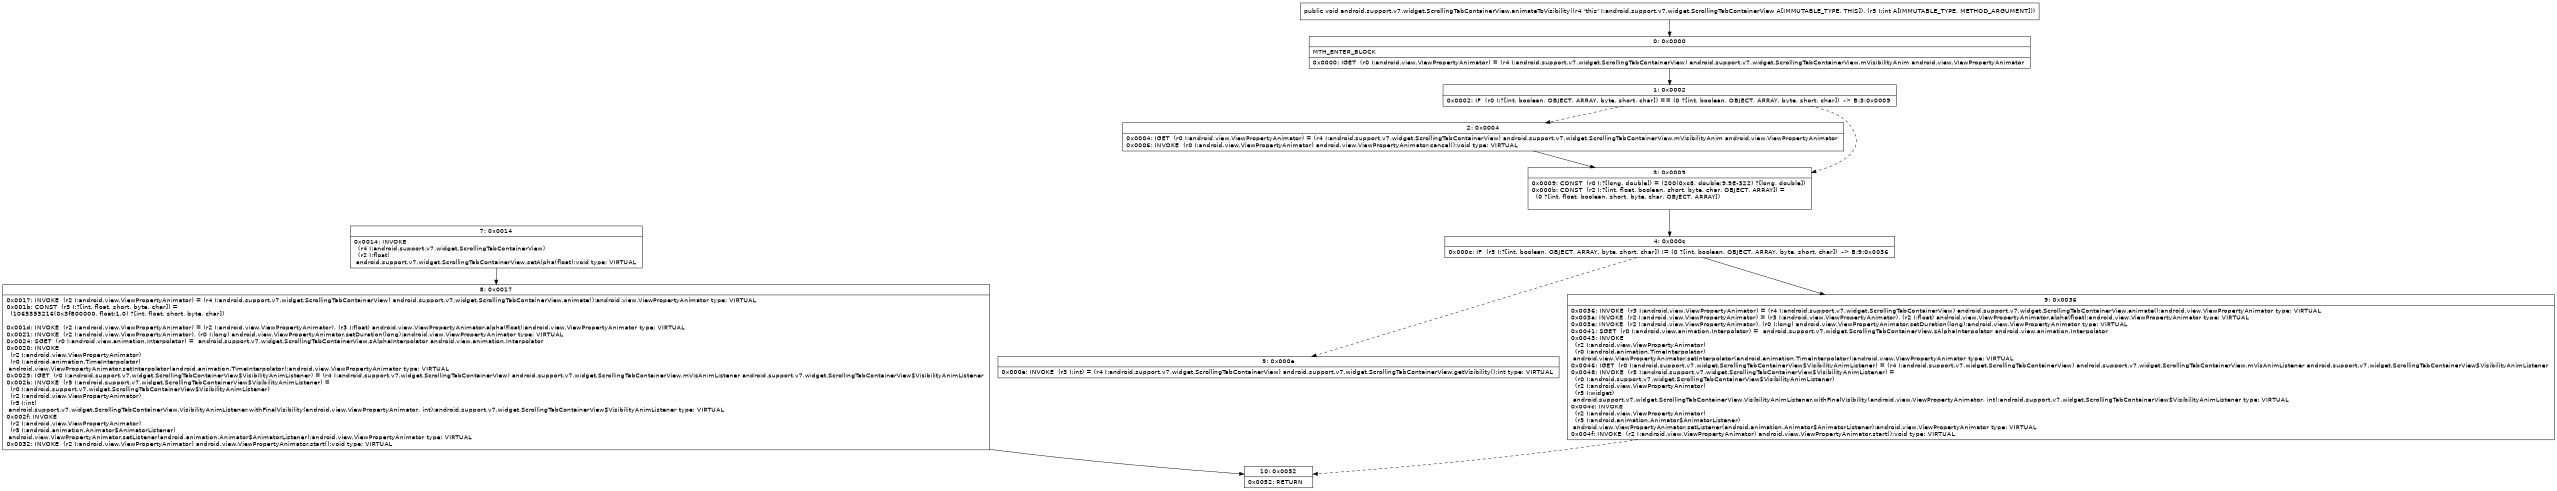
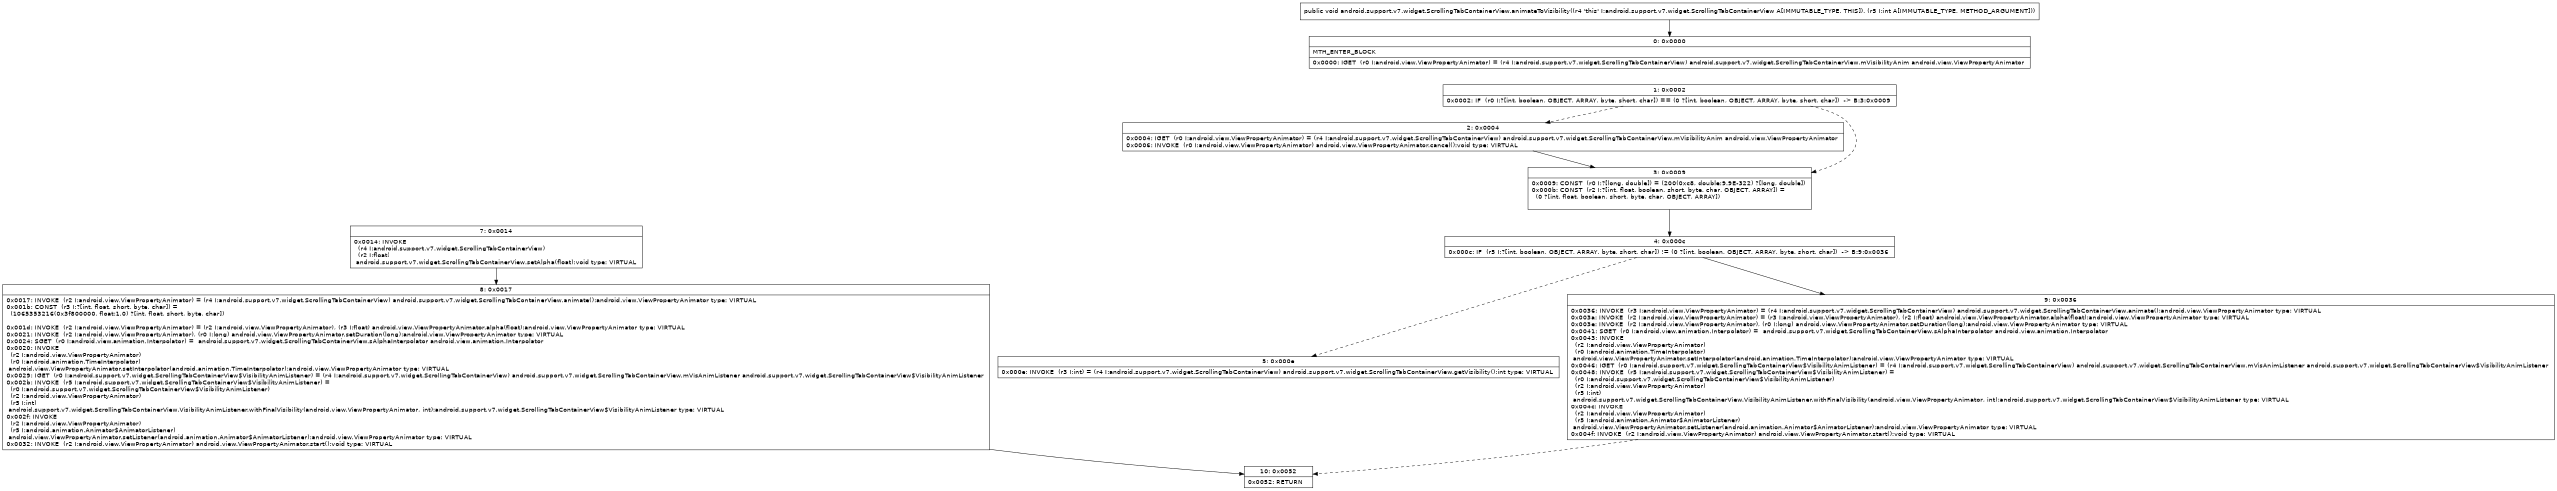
(1670, 74) -> none
(1593, 393) -> (1586, 393)
